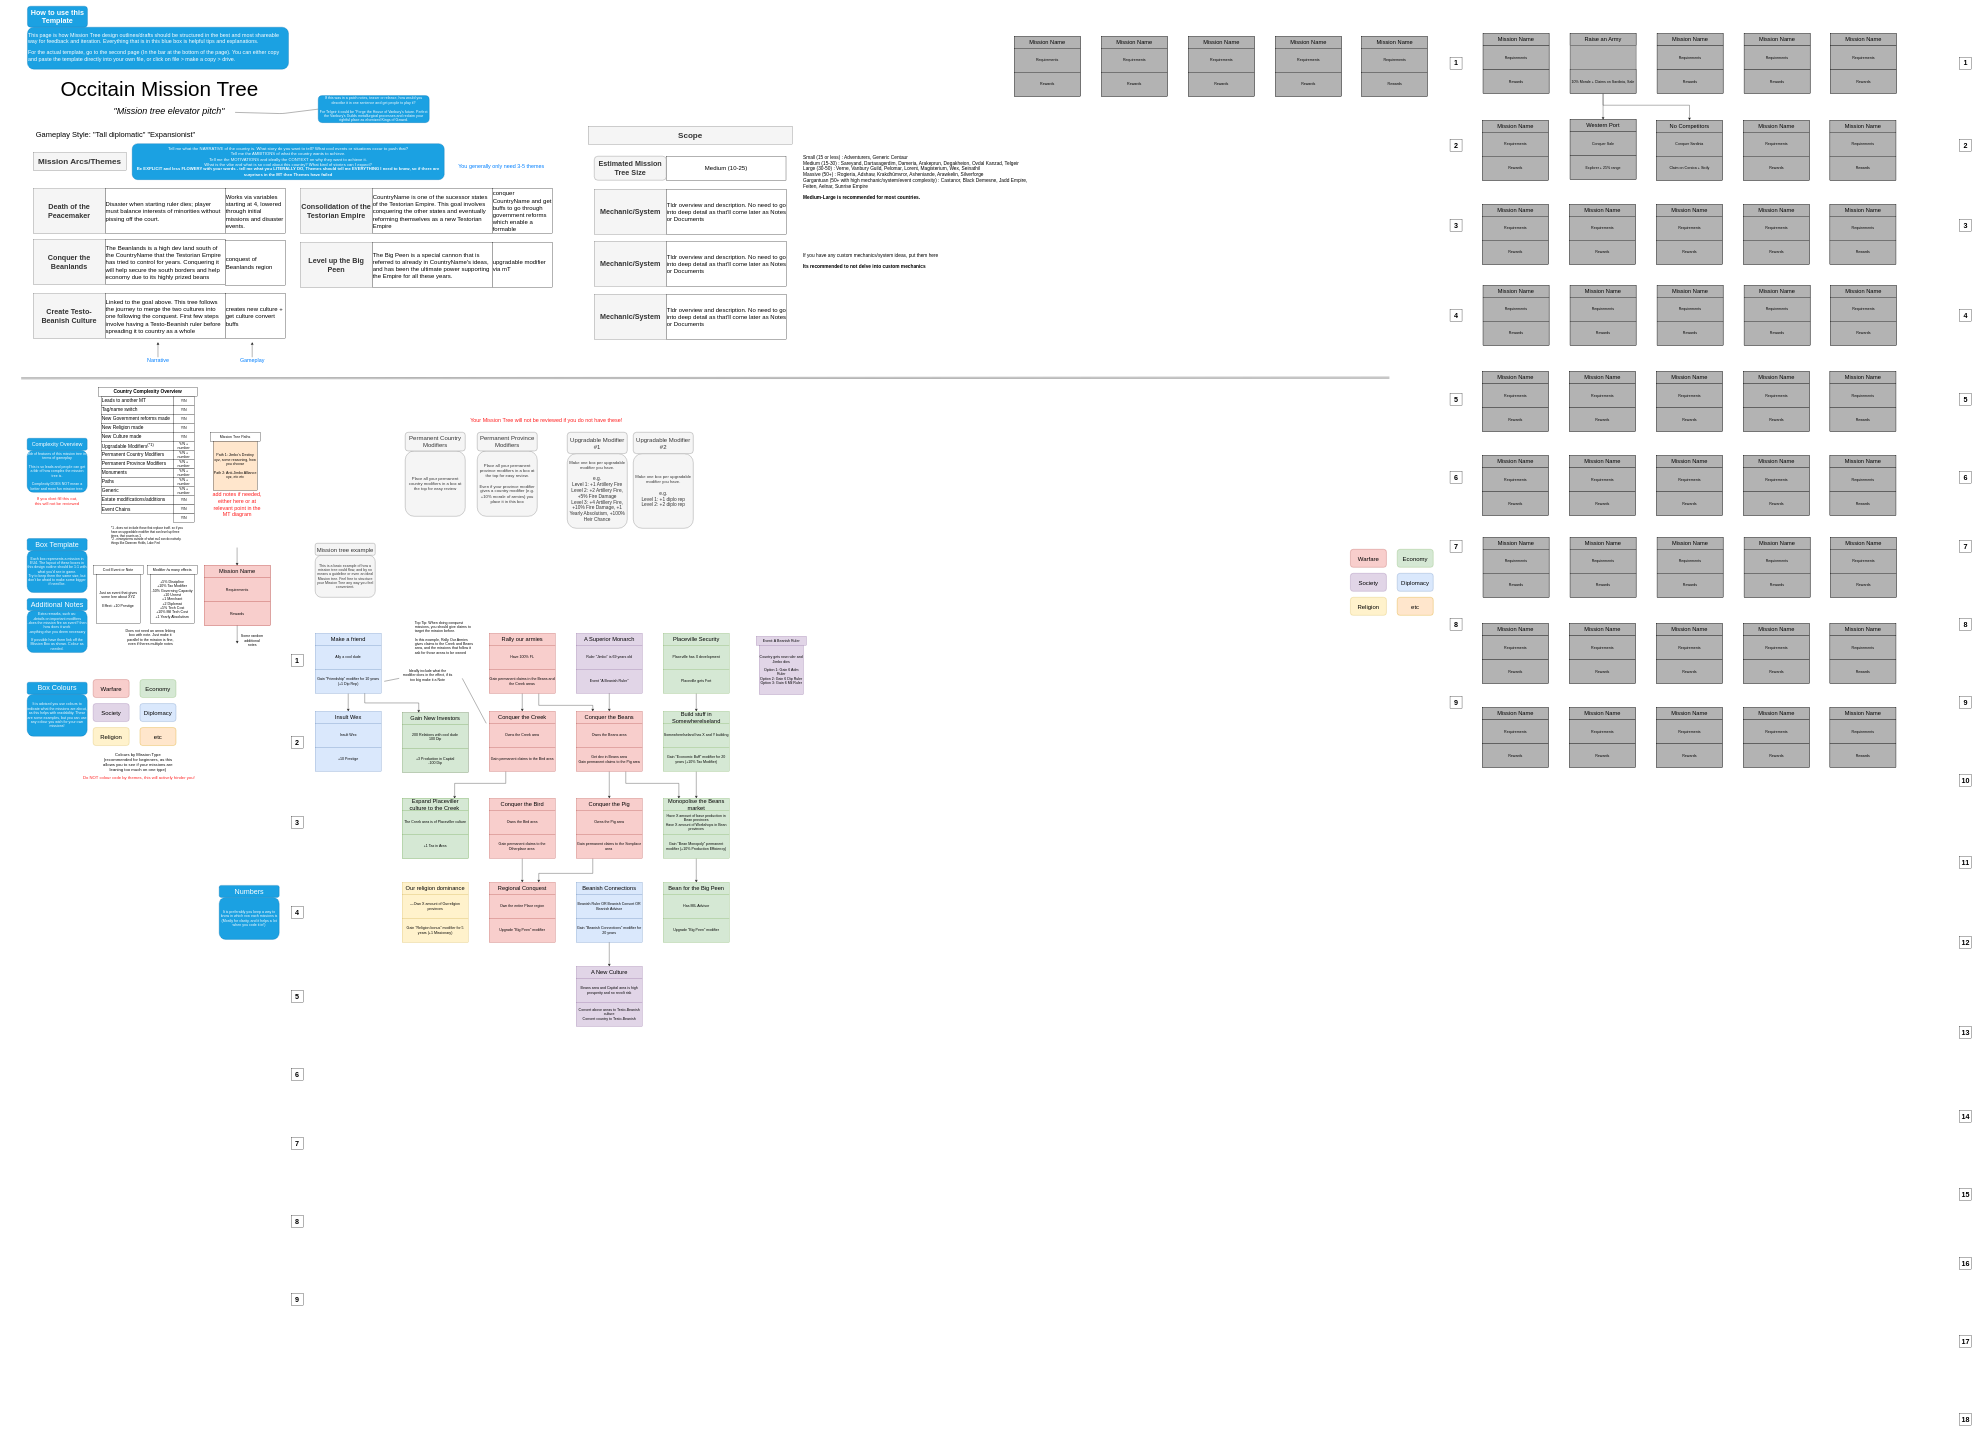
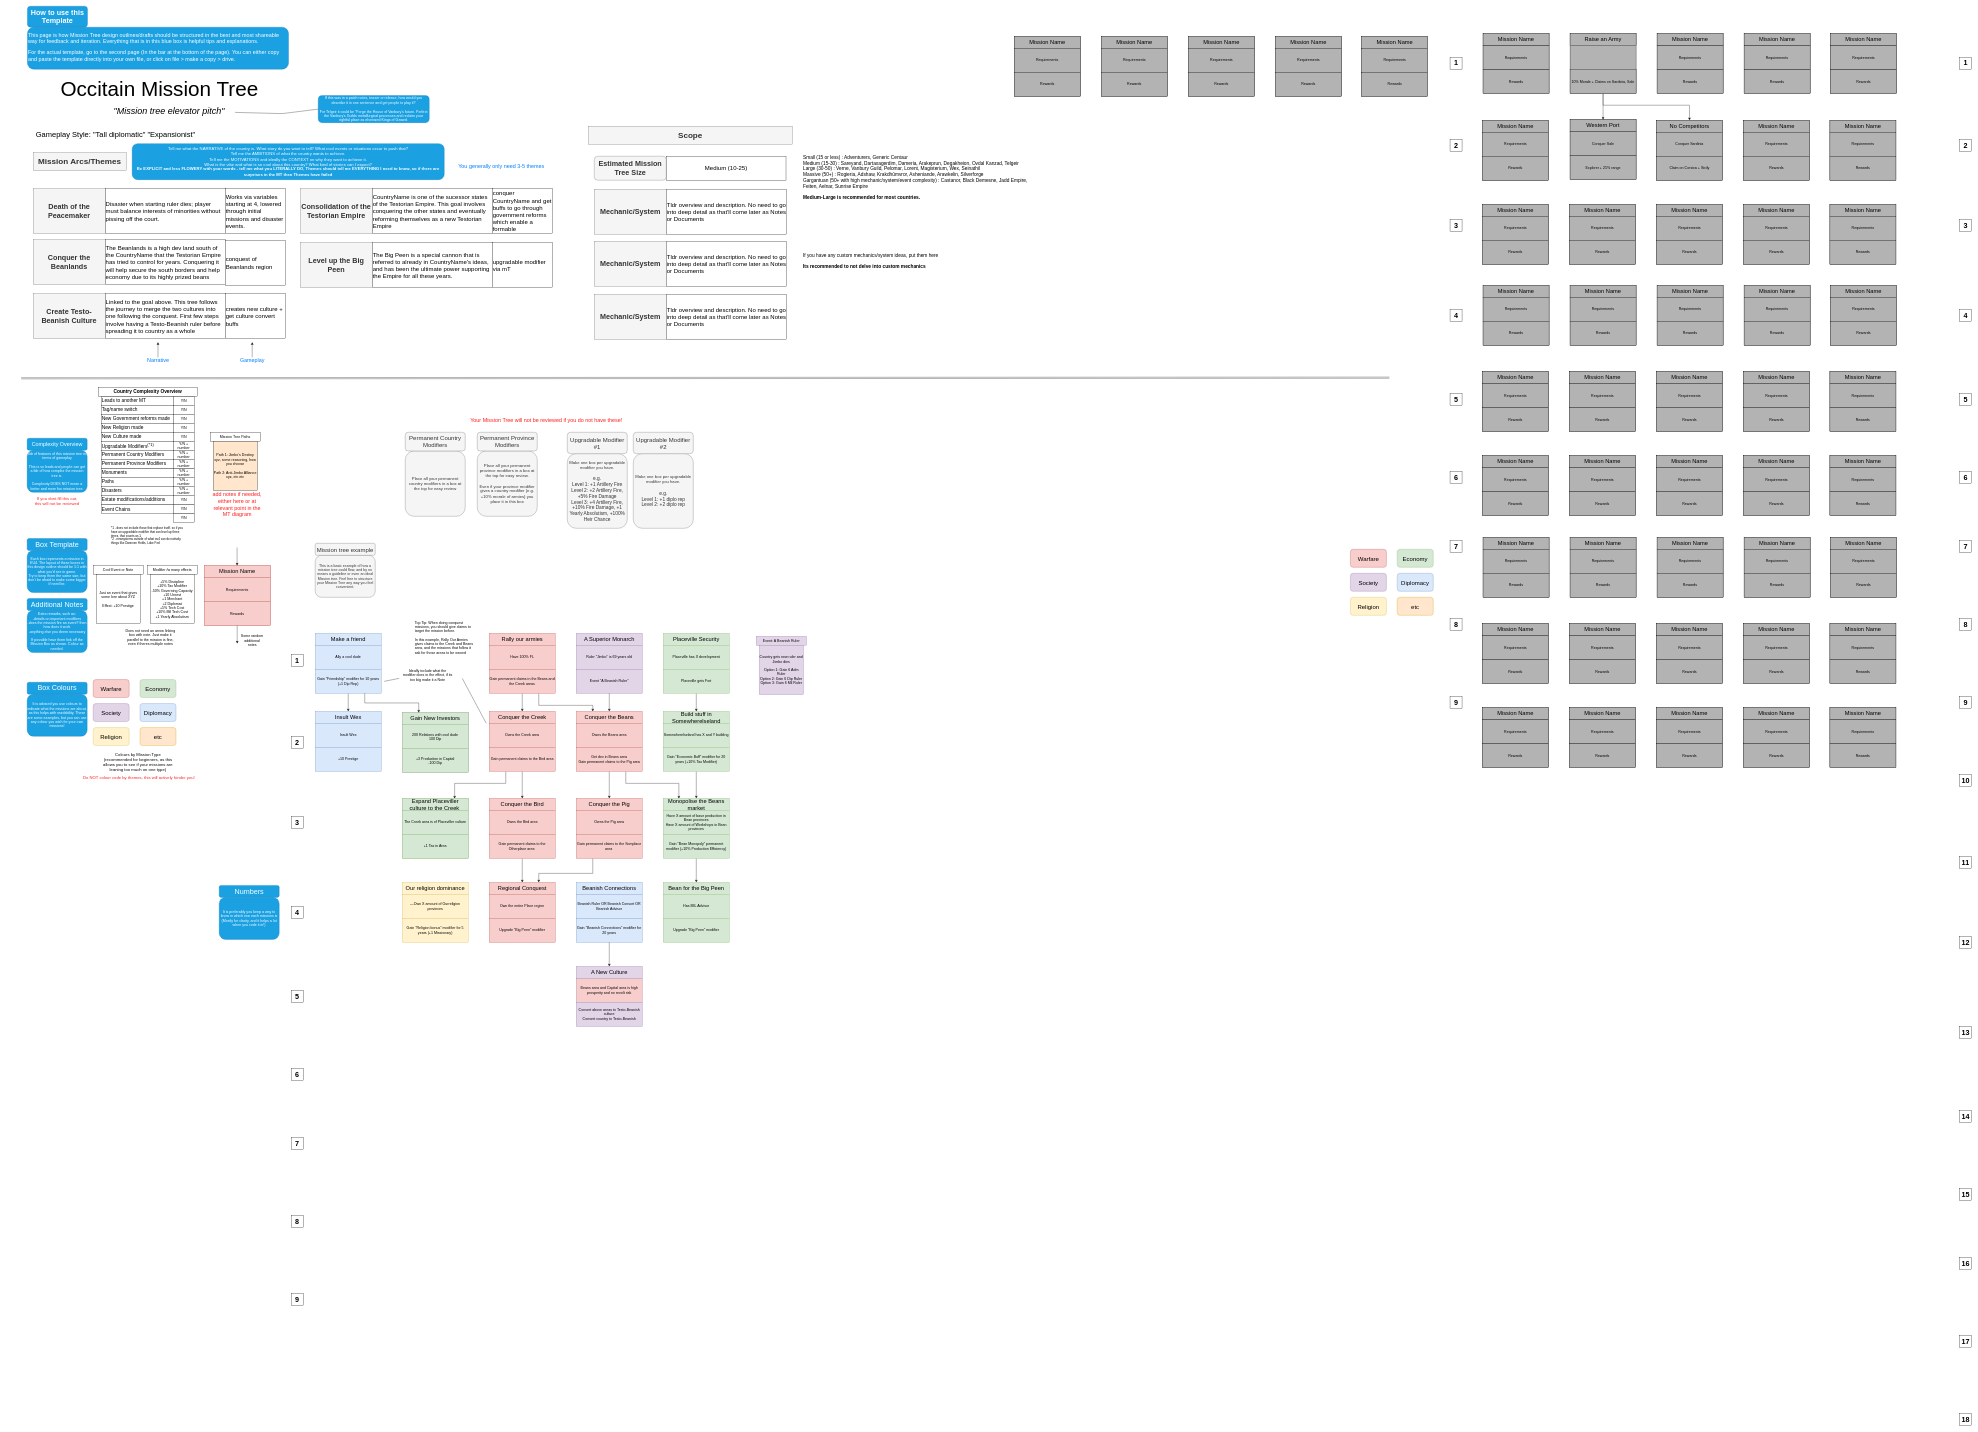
(111, 491) -> (113, 491)
none -> (522, 795)
(609, 990) -> (609, 990)
